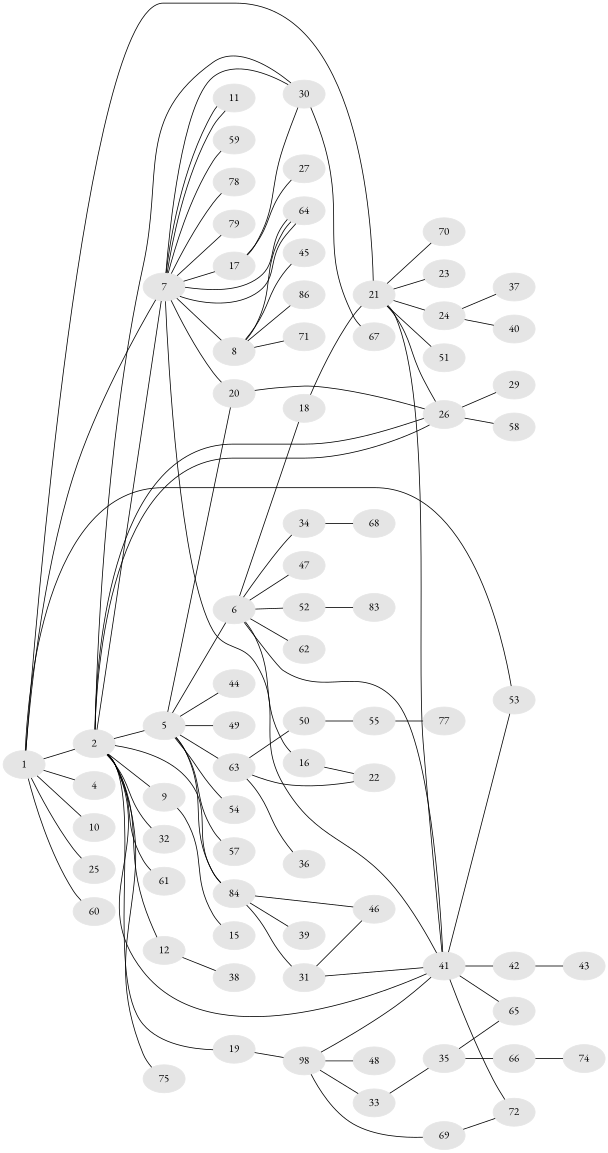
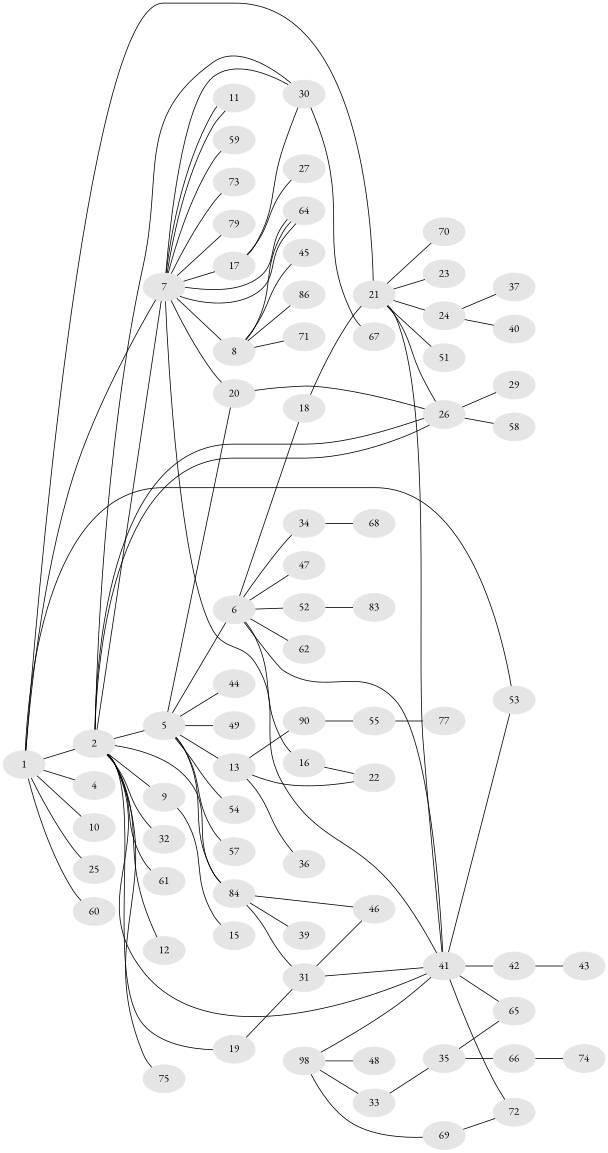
(234, 182) -> (234, 182)
(304, 721) -> (304, 721)
(234, 768) -> (234, 768)
(234, 978) -> none
(269, 1055) -> (273, 1010)
